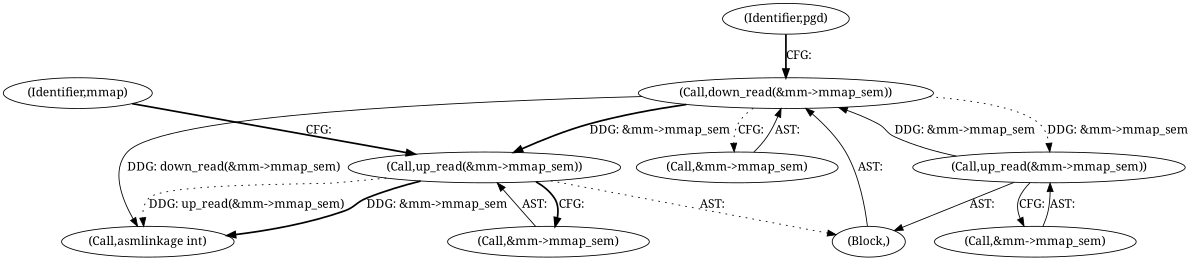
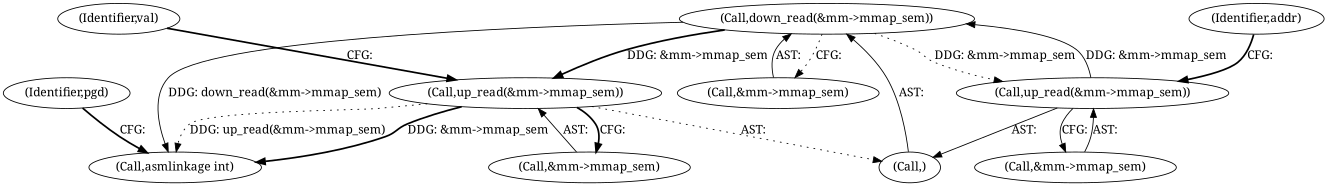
none -> (1257, 19)
(786, 52) -> (110, 130)
(78, 93) -> (119, 19)
(869, 242) -> (910, 167)
